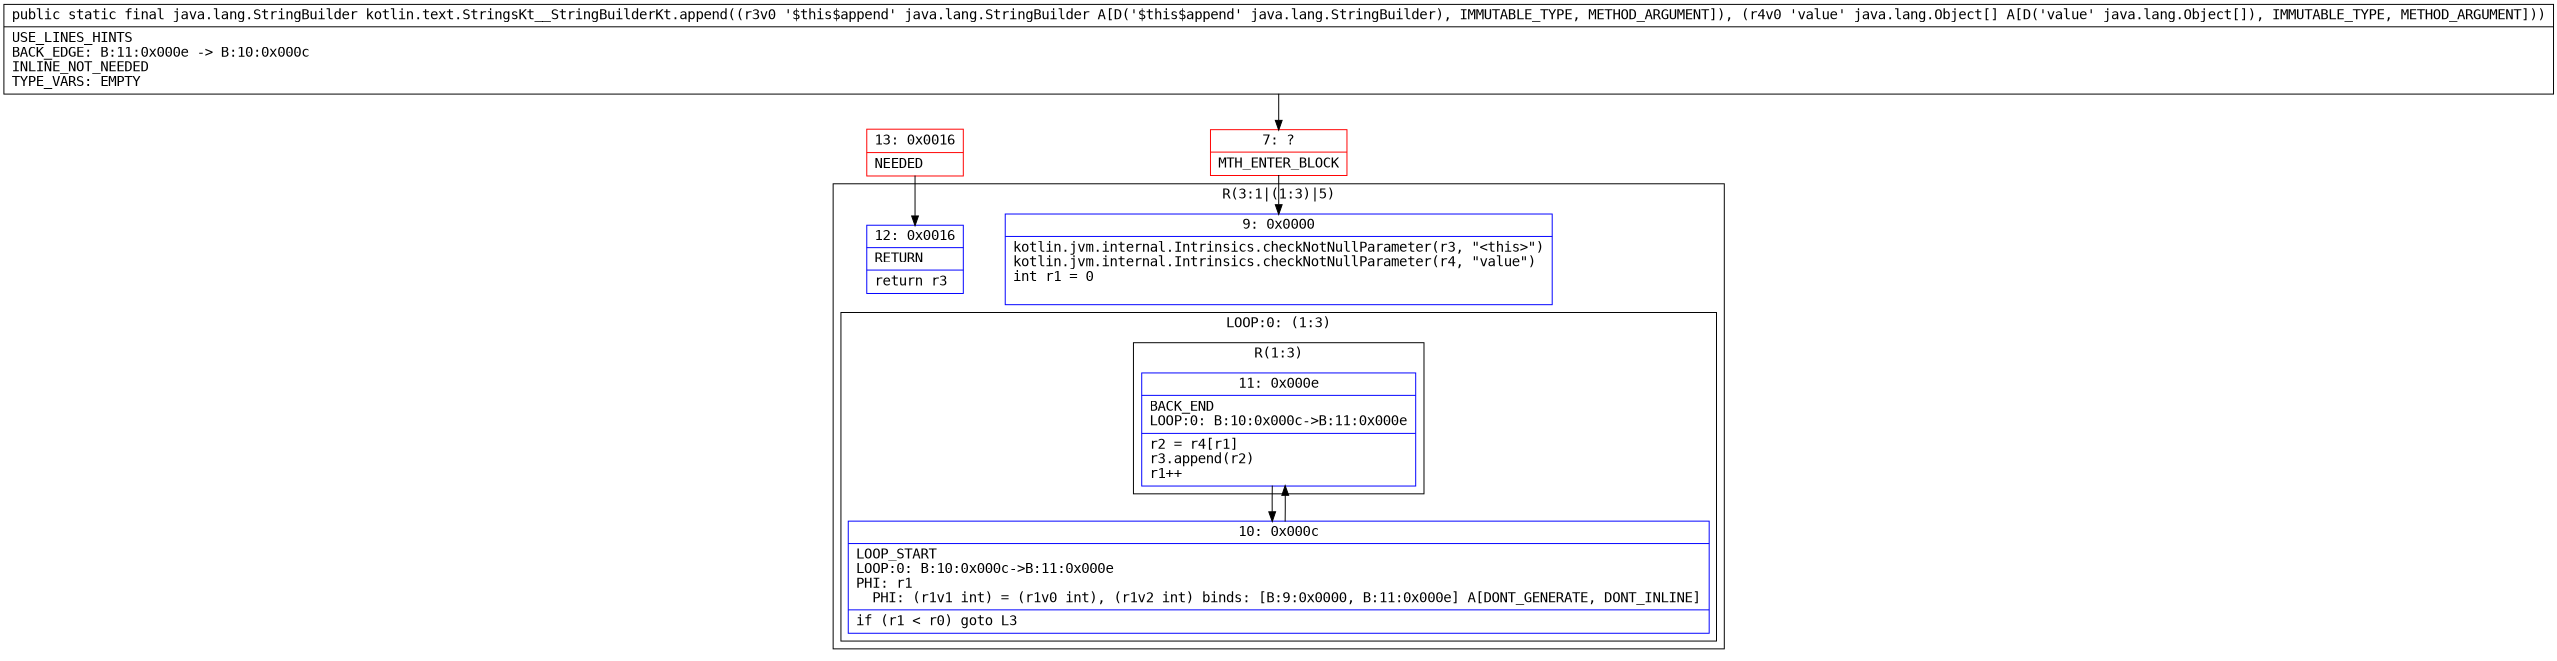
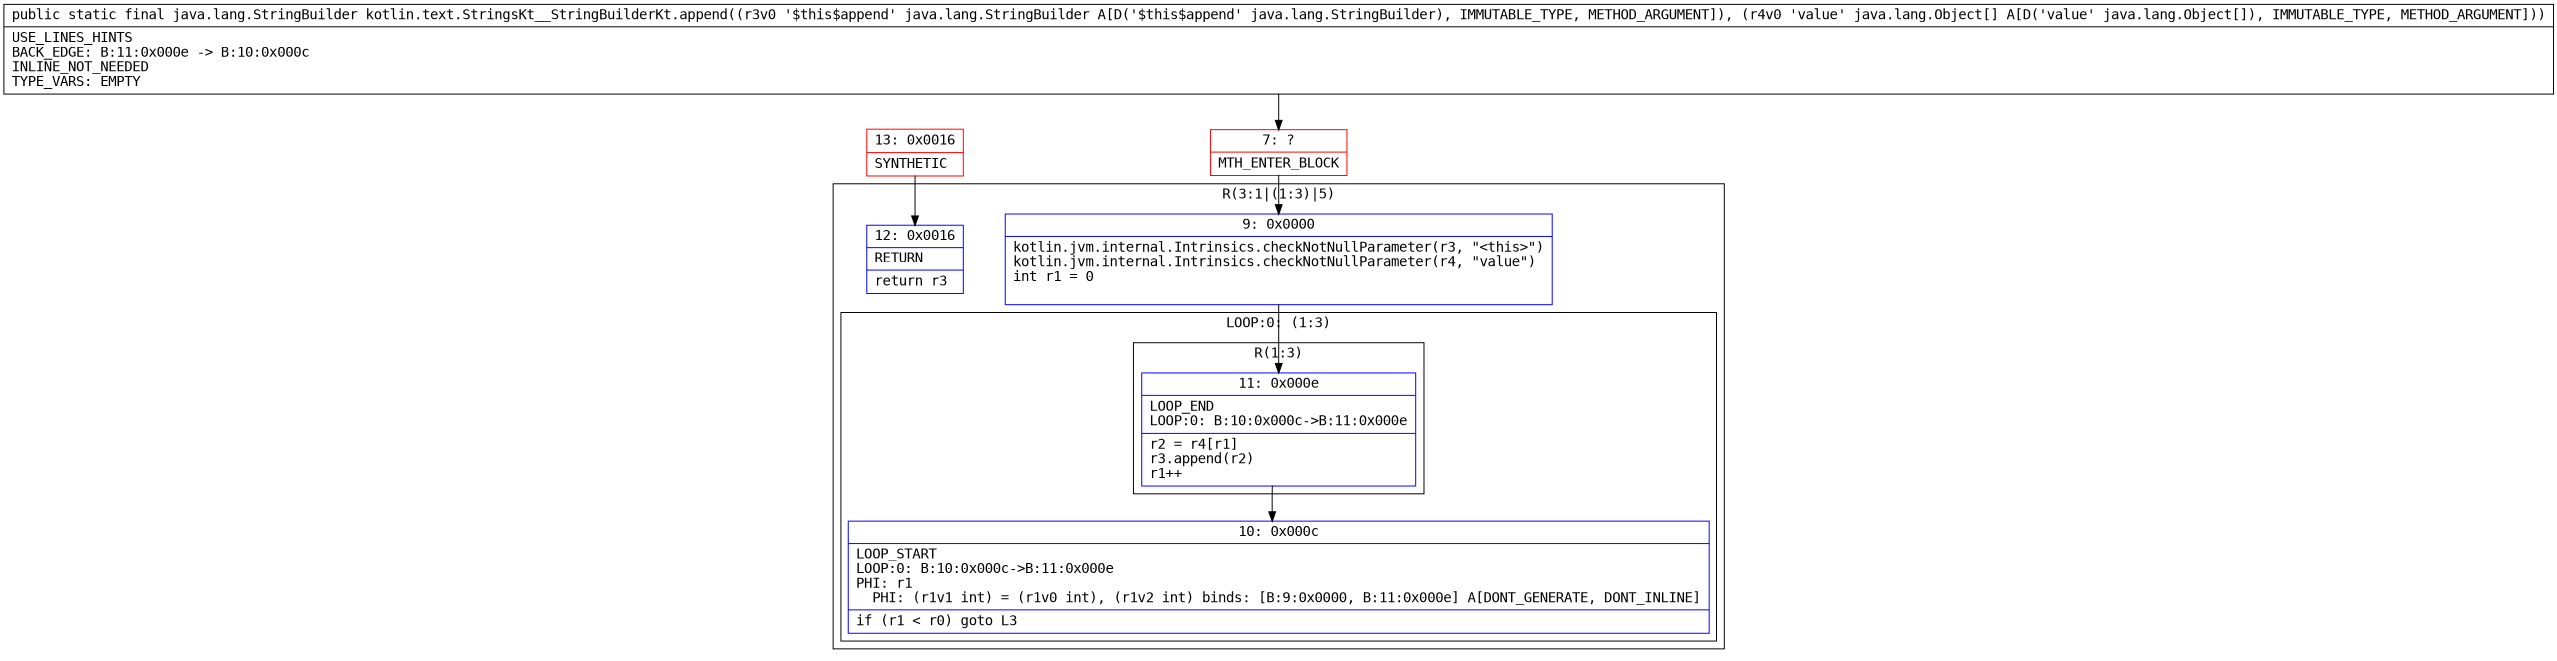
(899, 164) -> (911, 164)
(1182, 407) -> (1182, 407)
(1285, 508) -> (1279, 334)
